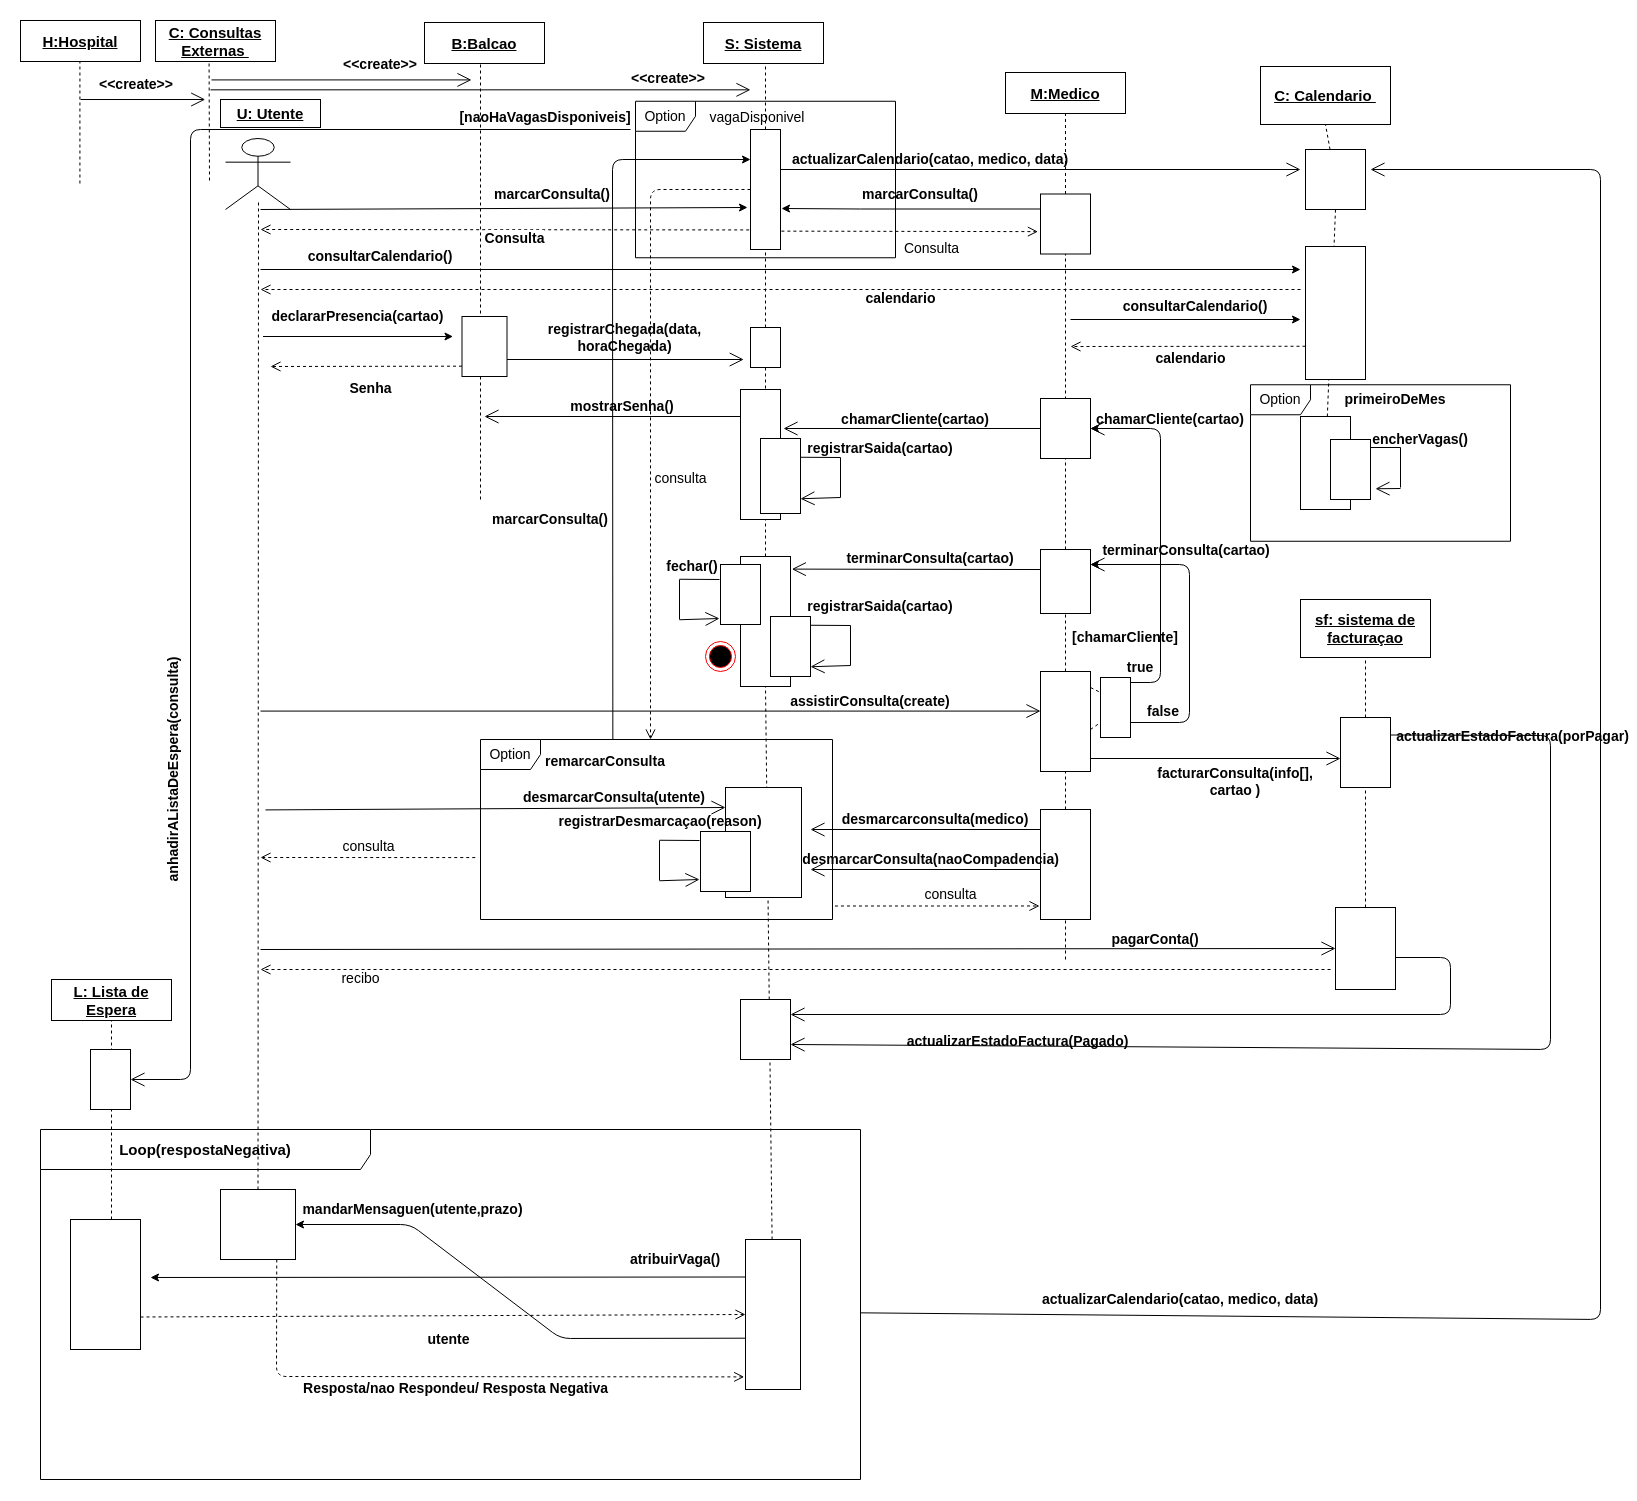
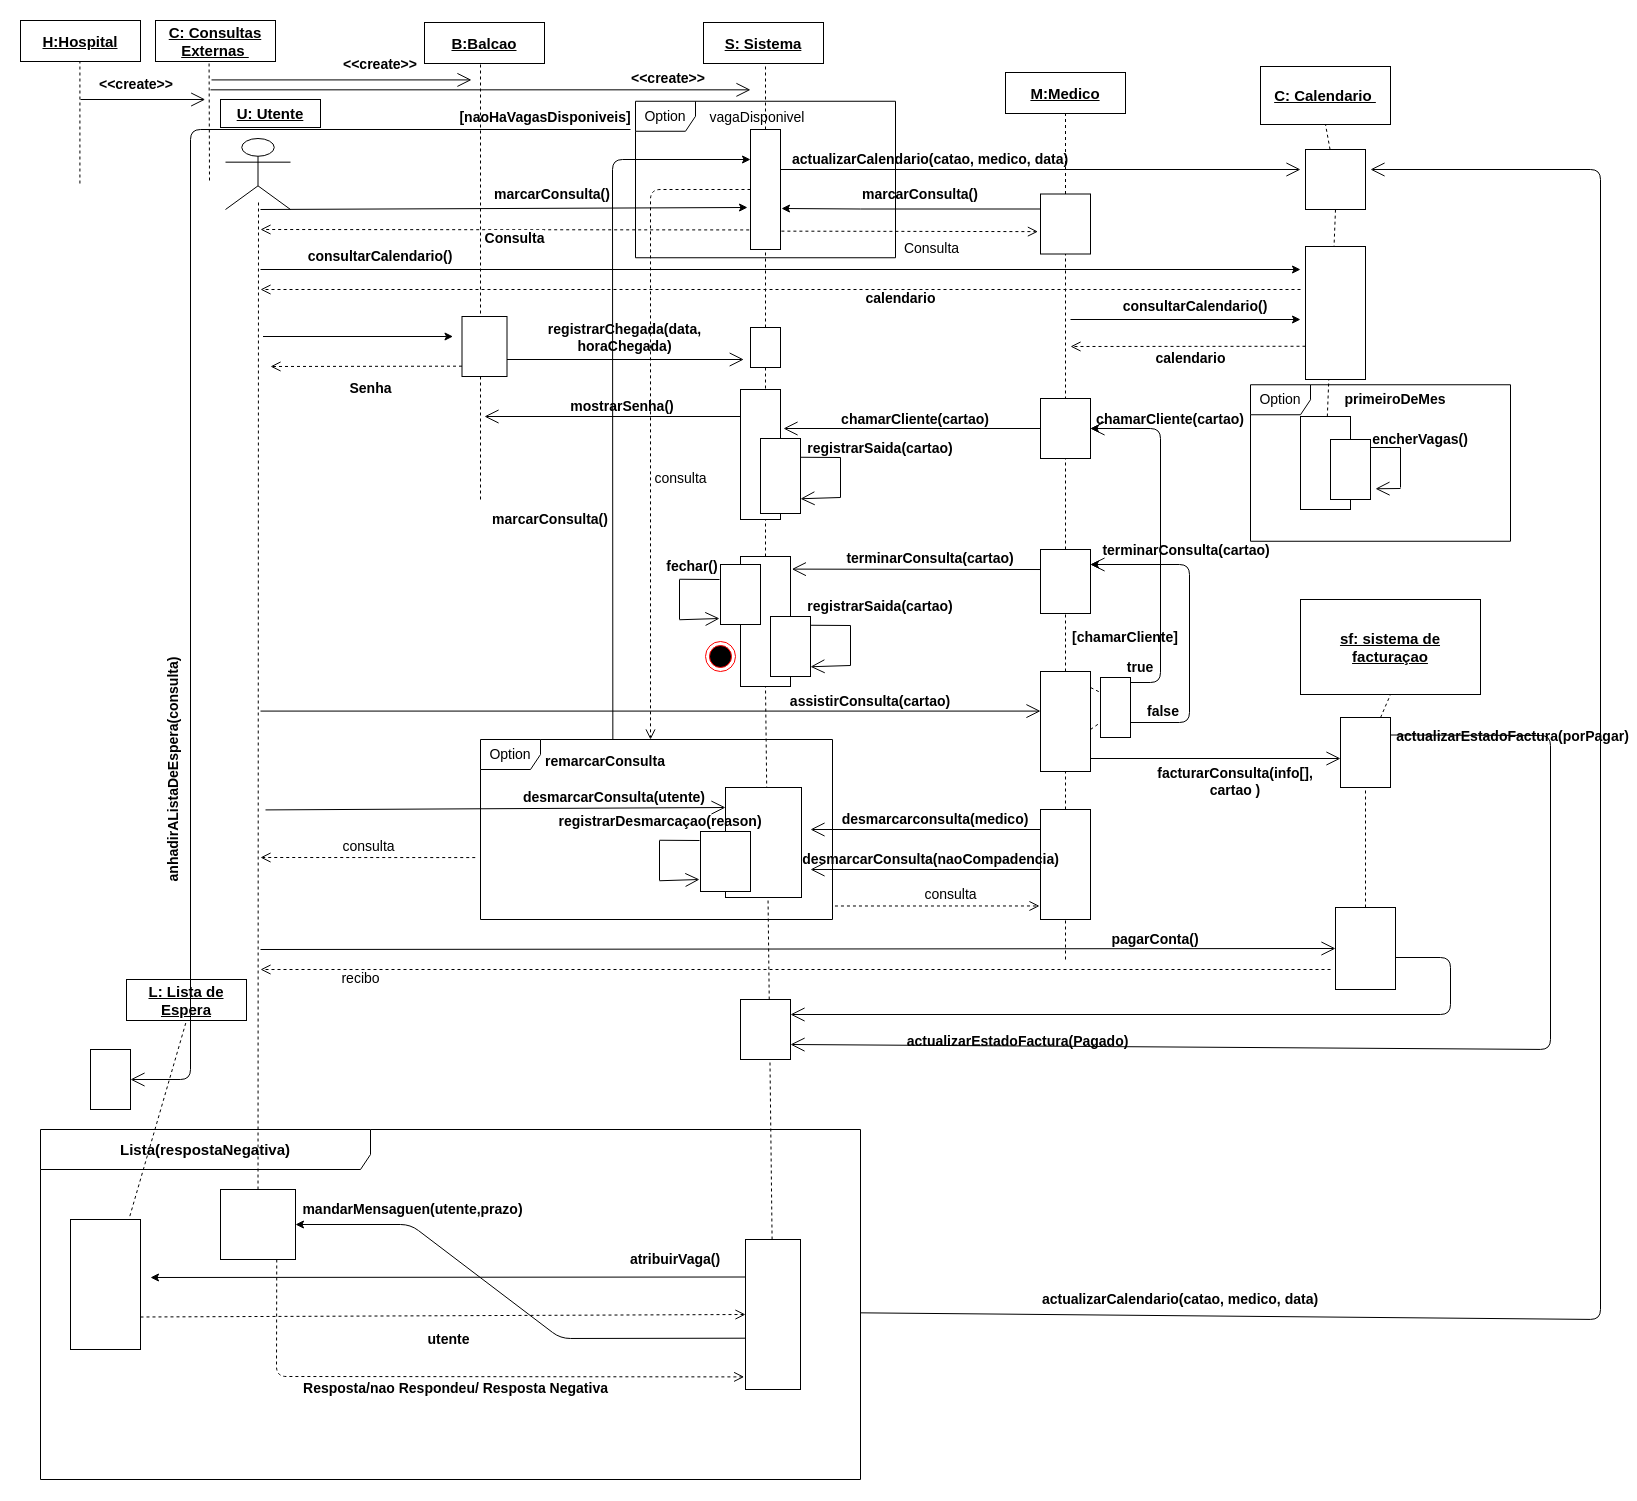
(358, 317) -> none
(1366, 629) -> (1391, 647)
(871, 702) -> (871, 702)
(112, 1000) -> (187, 1000)
(206, 1150) -> (206, 1150)
